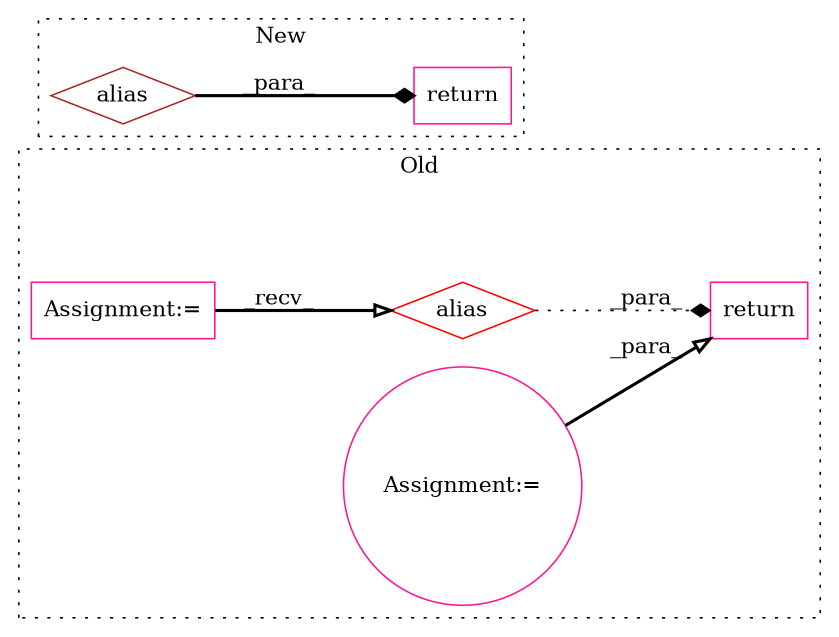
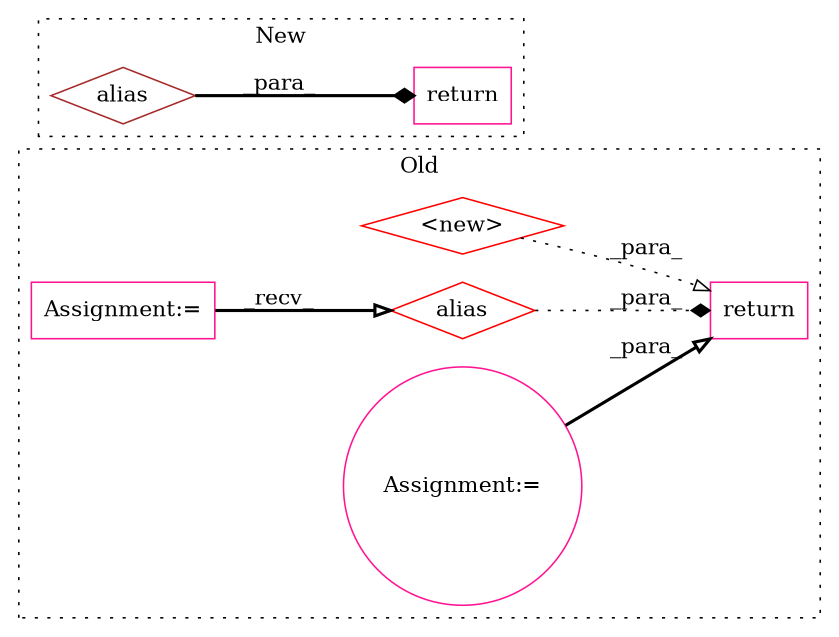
none -> (463, 226)
